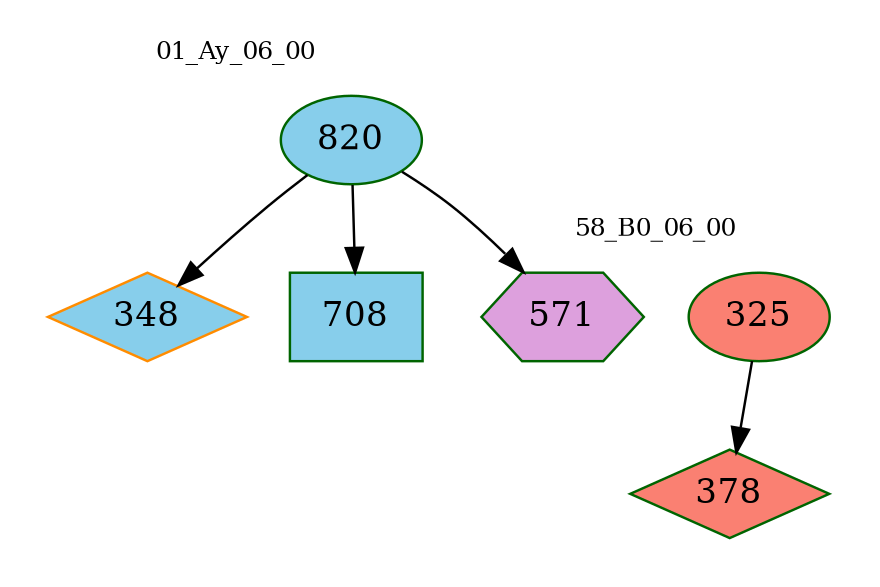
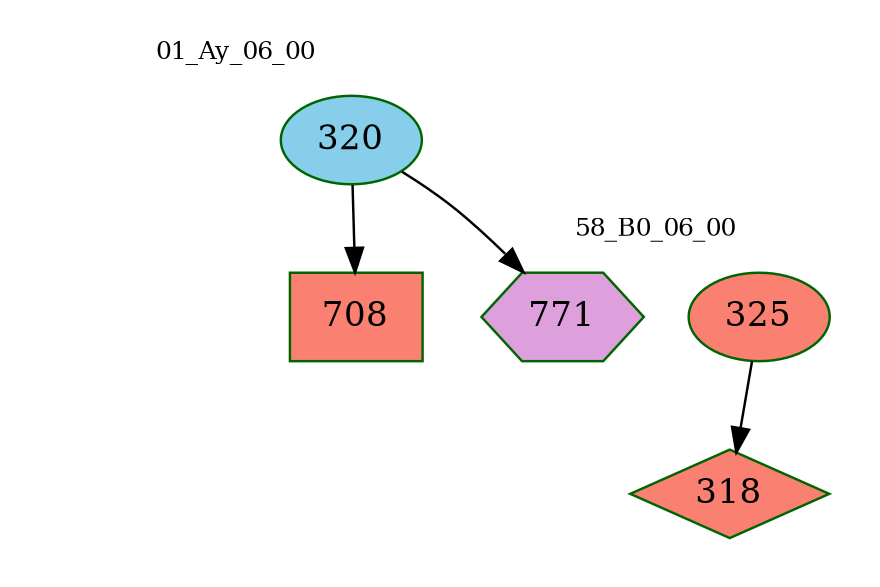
(351, 140) -> (351, 140)
(147, 317) -> none
(356, 317) -> (356, 317)
(563, 317) -> (563, 317)
(730, 494) -> (730, 494)
